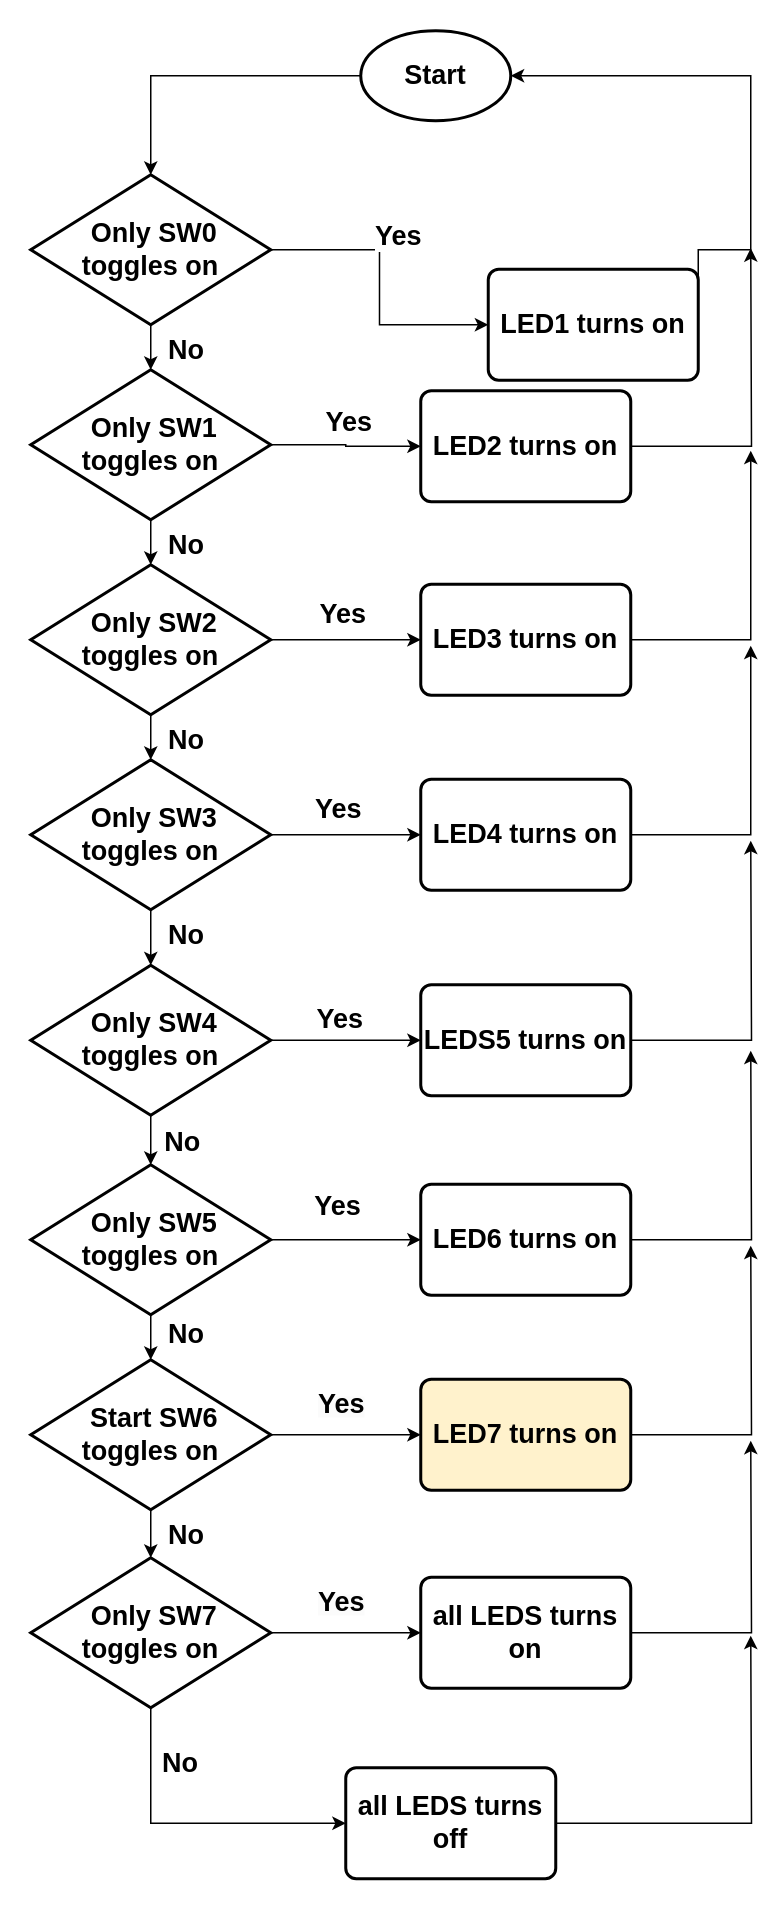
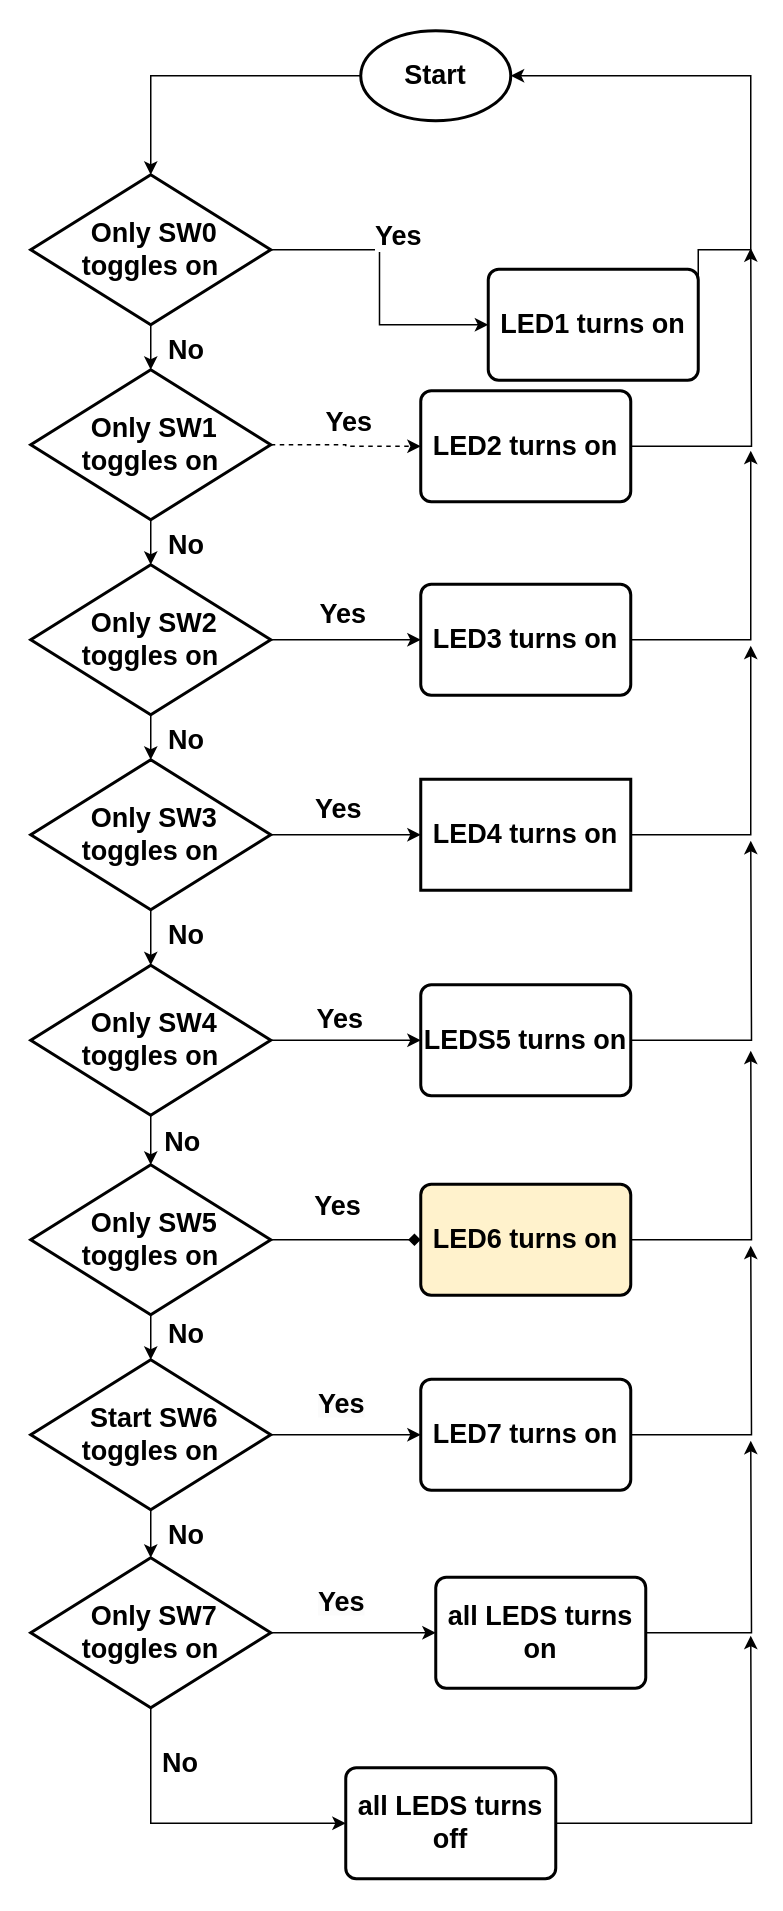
(342, 445) -> (342, 445)
(526, 835) -> (526, 835)
(409, 1240) -> (408, 1240)
(526, 1240) -> (526, 1240)
(526, 1435) -> (526, 1435)
(526, 1633) -> (541, 1633)
